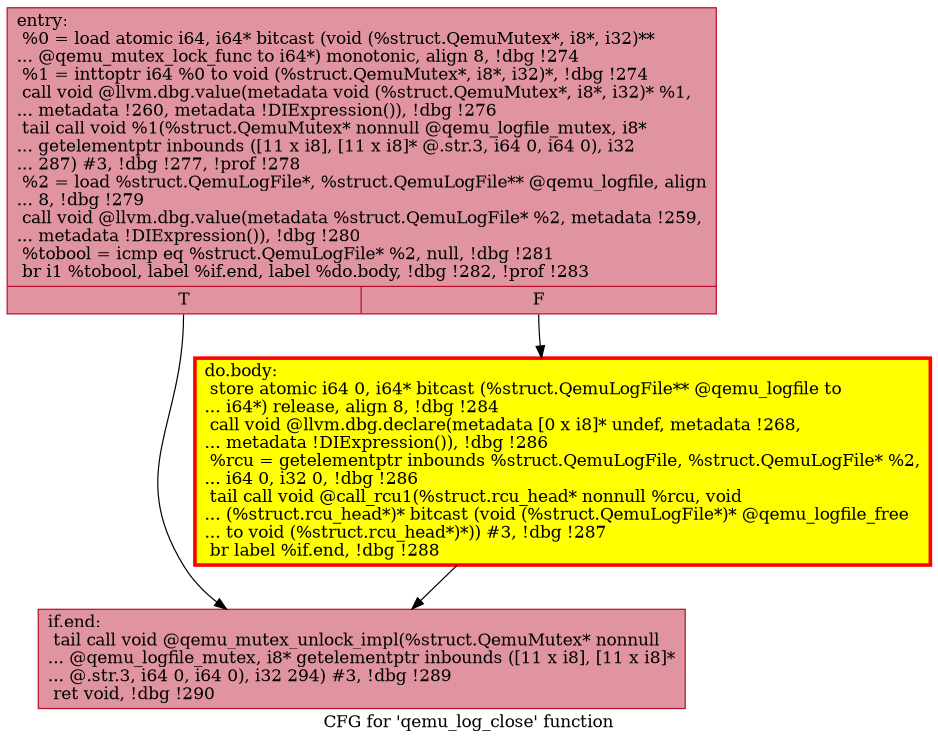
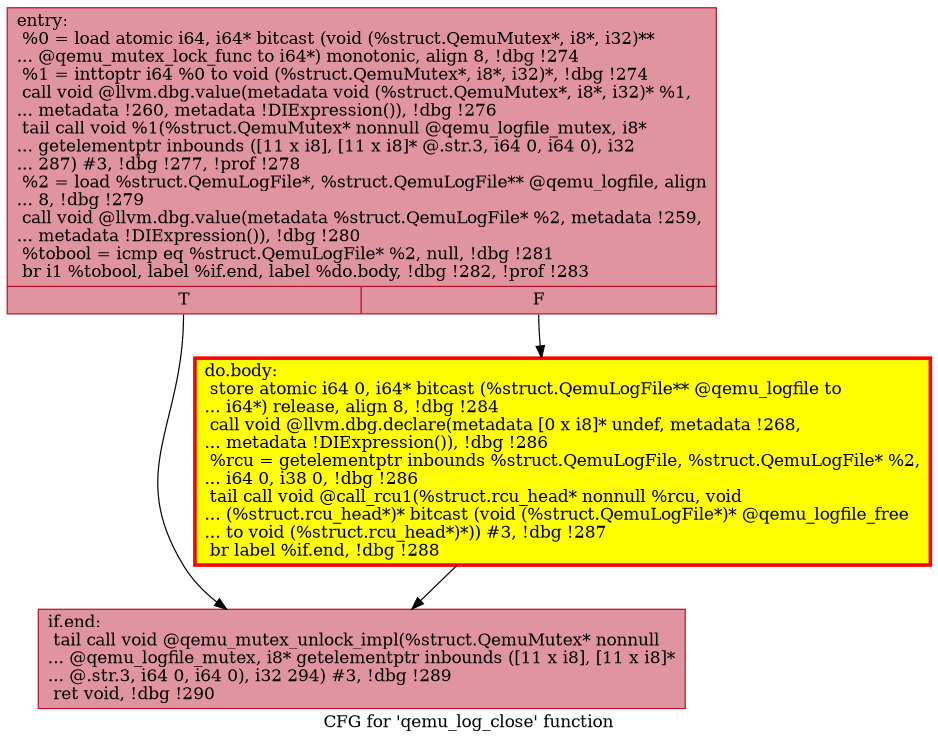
(312, 479) -> (312, 479)
